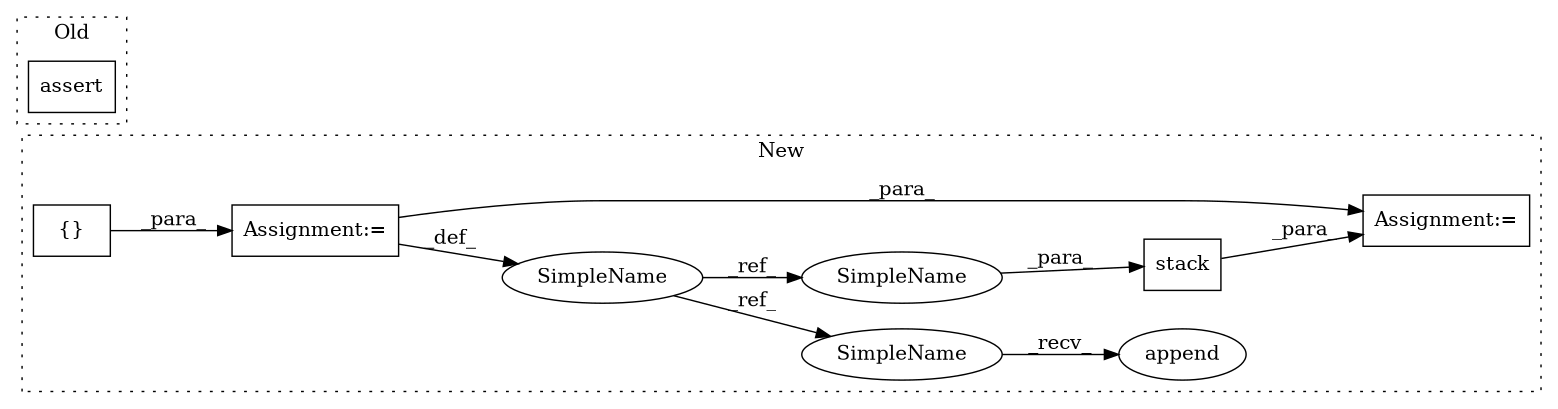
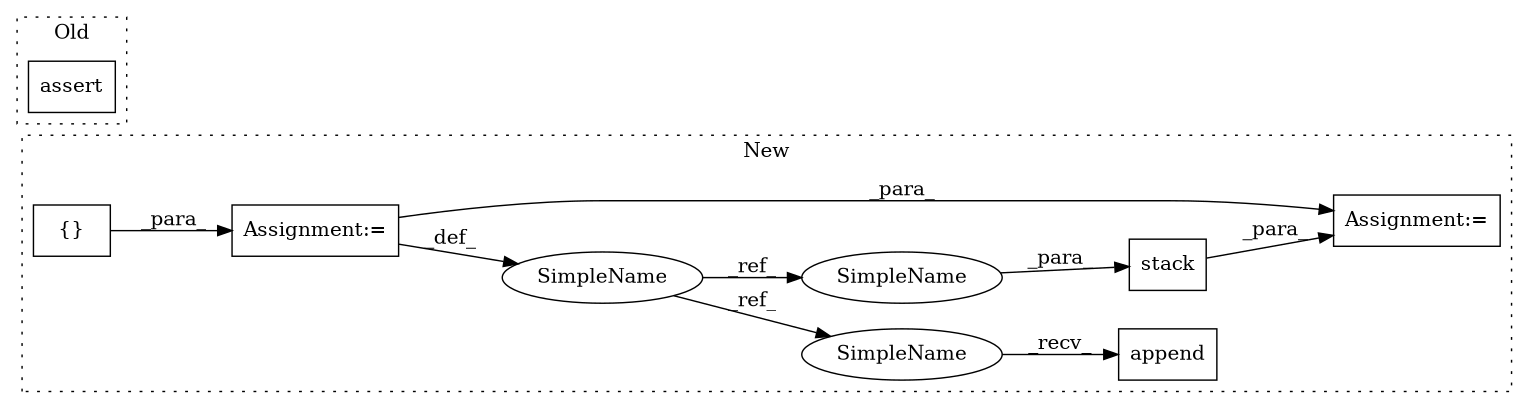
(1182, 354) -> (1168, 354)
